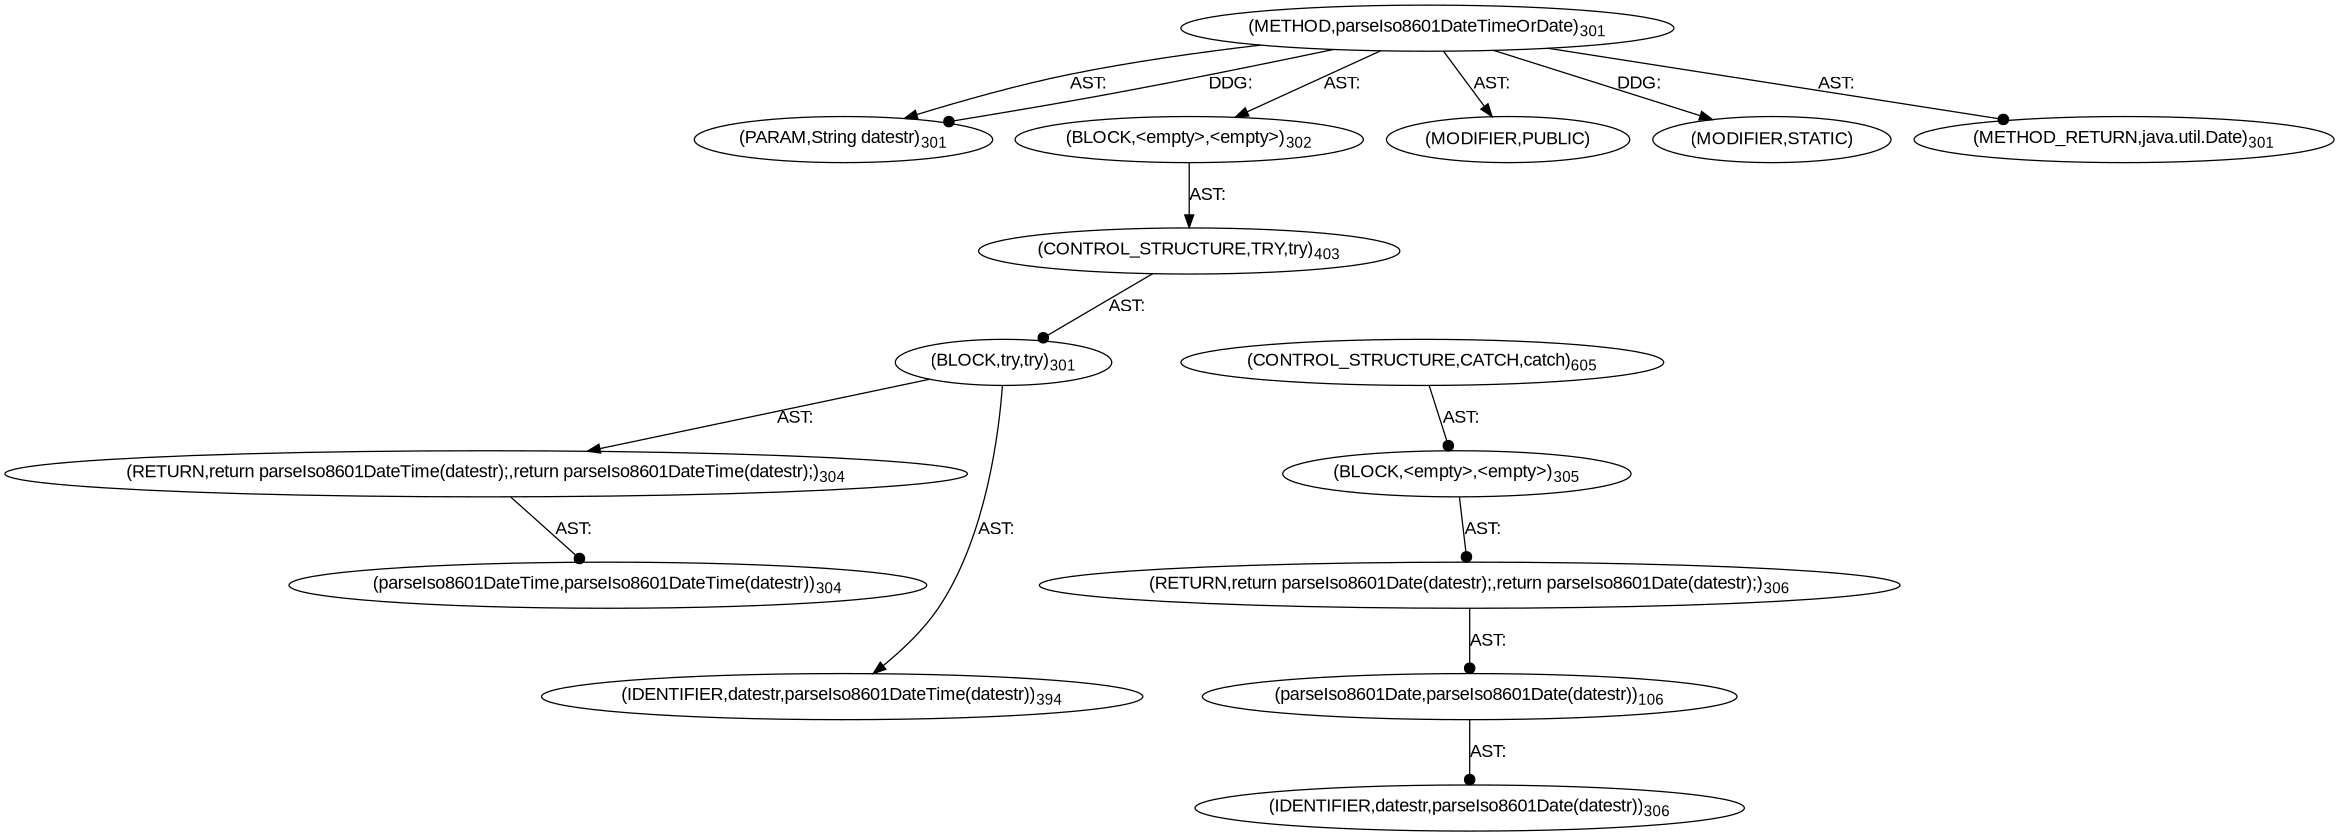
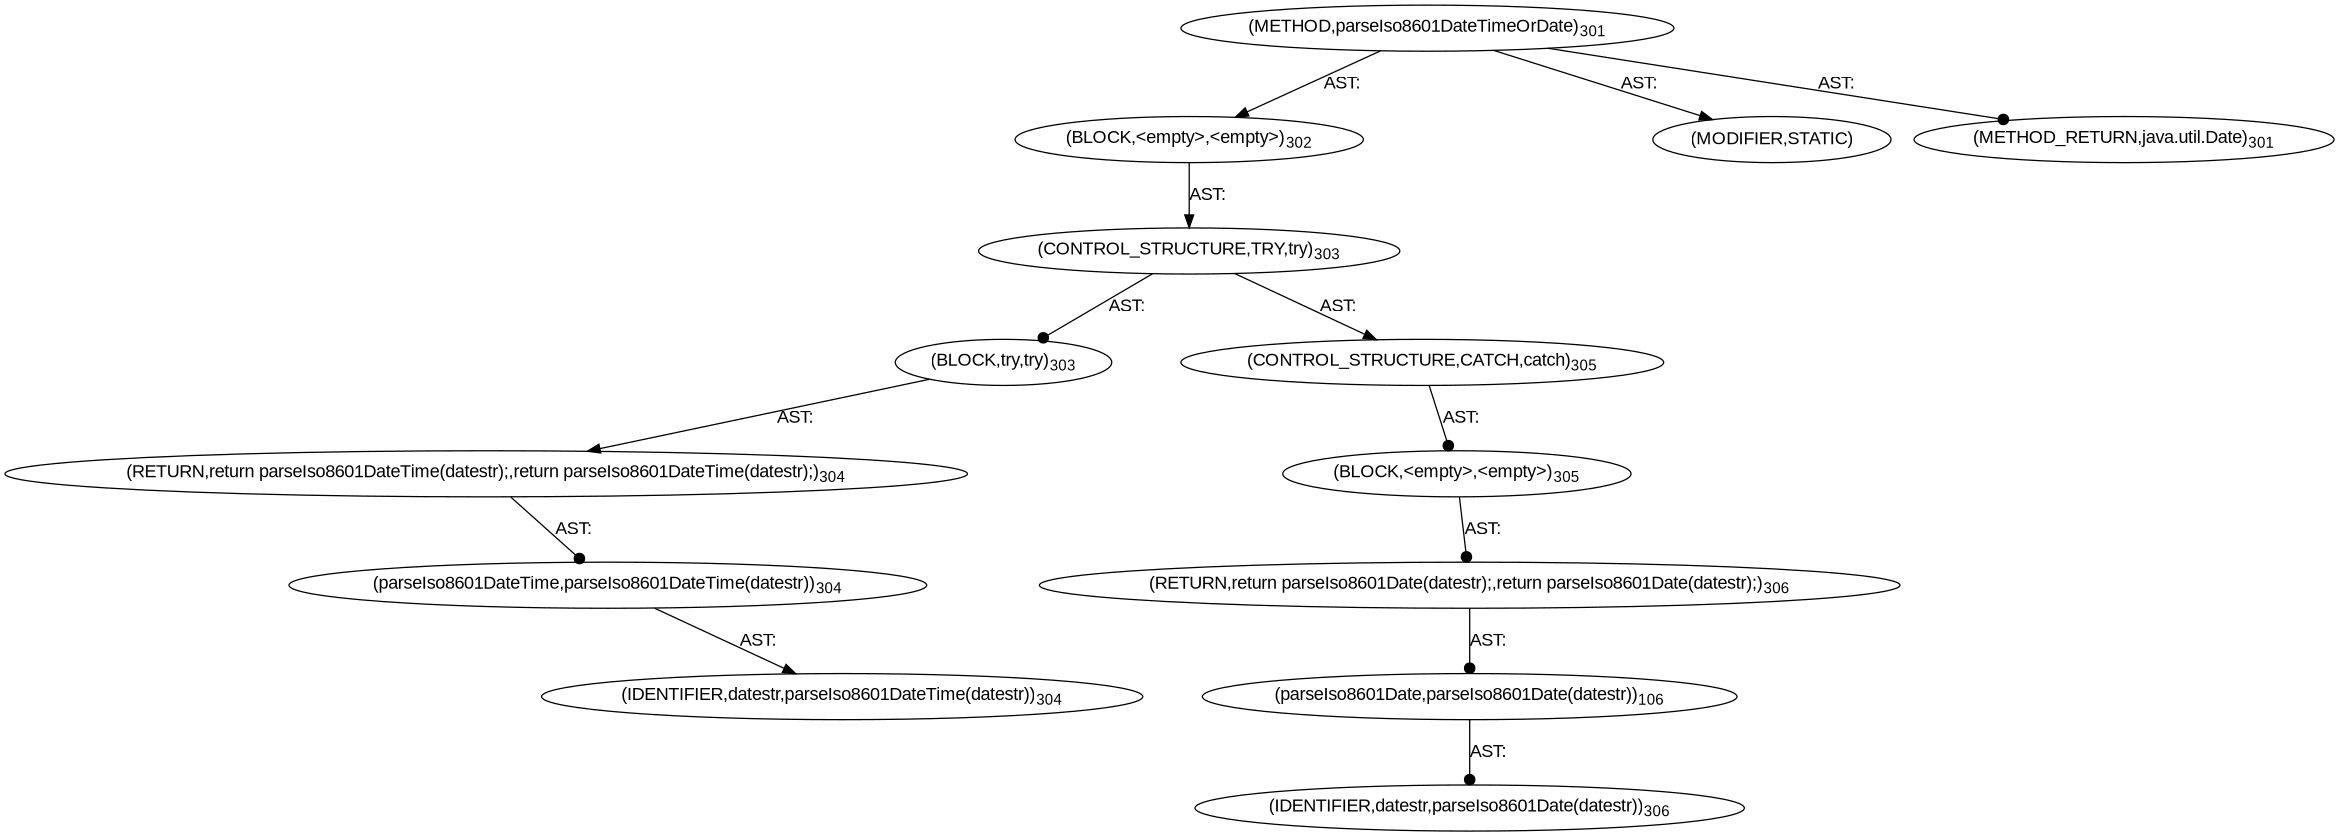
(1642, 84) -> (1642, 84)
(843, 140) -> none
(1508, 140) -> none
(1328, 249) -> (1328, 249)
none -> (1300, 304)
(1063, 360) -> (1063, 360)
(1584, 360) -> (1584, 360)
(972, 539) -> (719, 638)
(1050, 695) -> (1050, 695)
